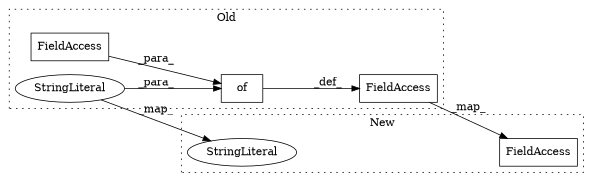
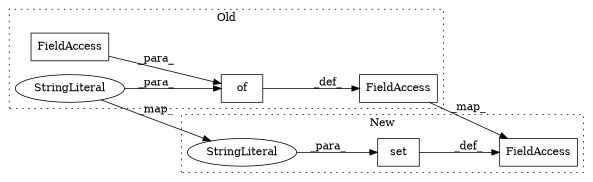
none -> (398, 152)
